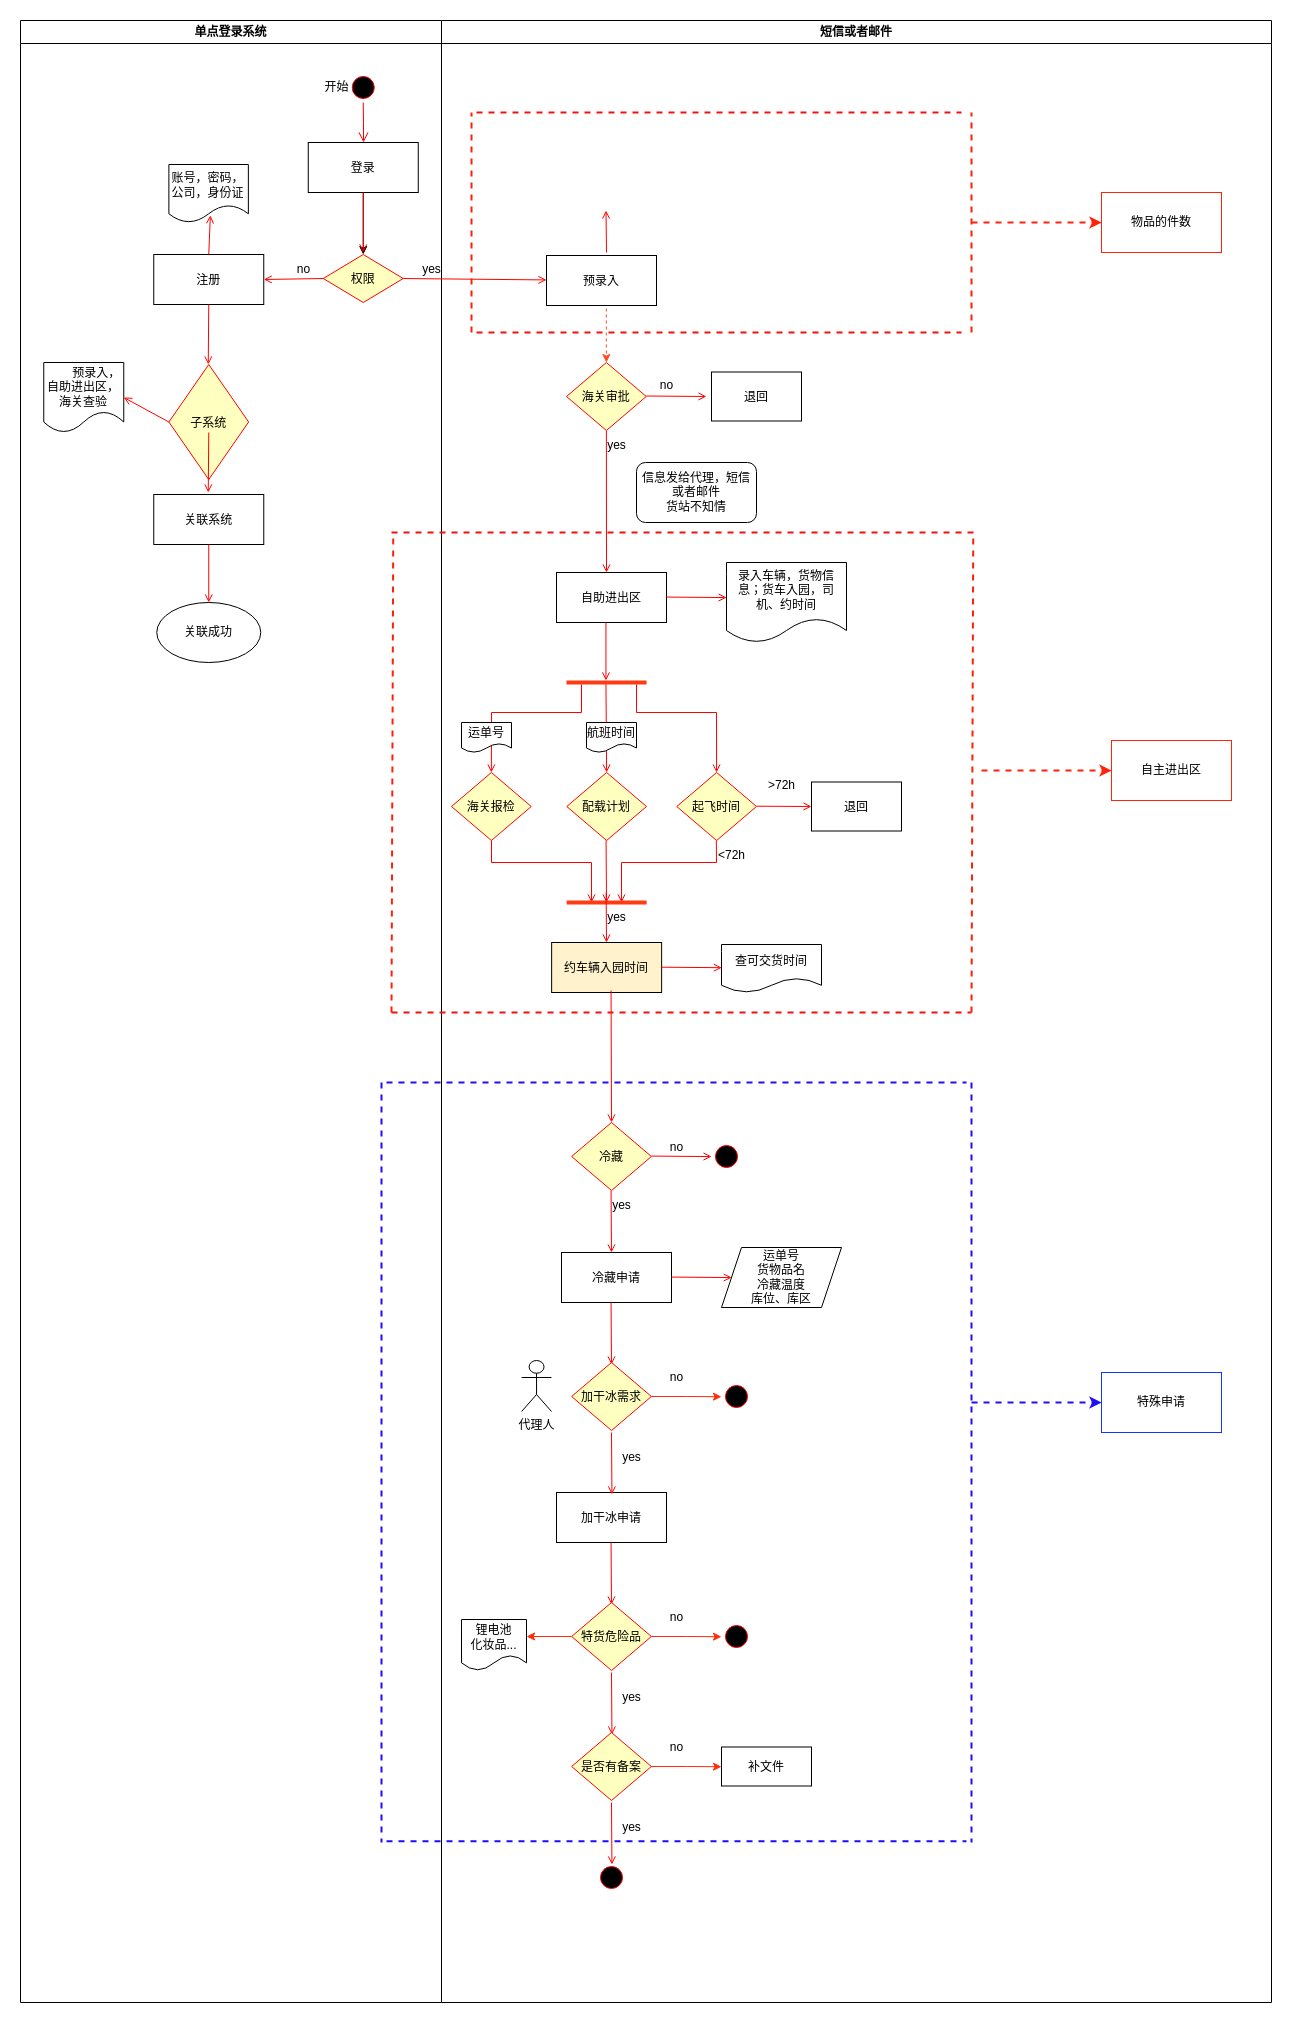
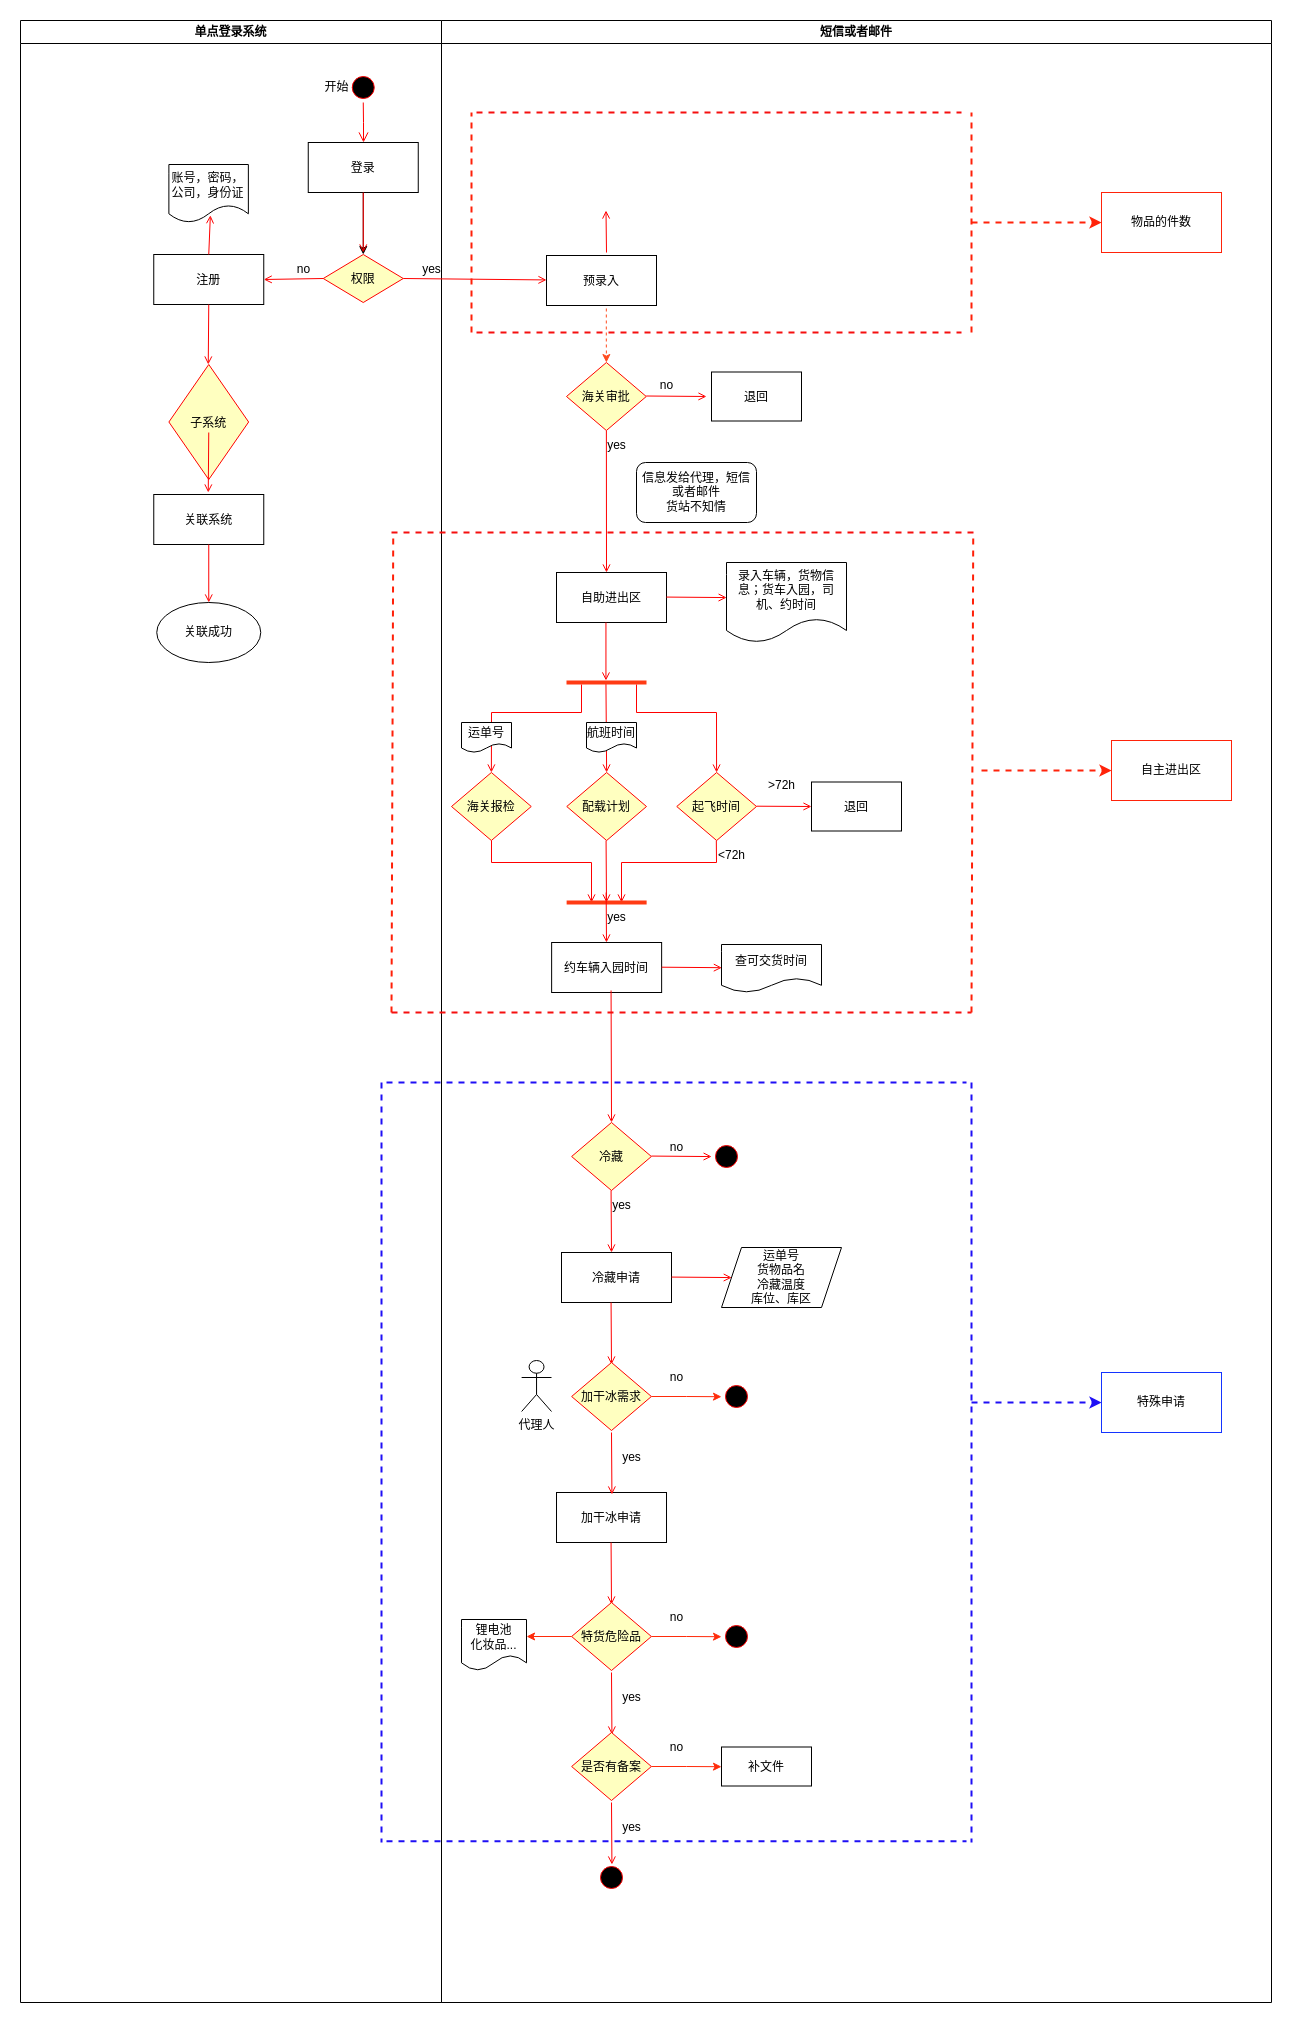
(84, 398) -> none
(148, 411) -> none
(607, 968) -> (607, 968)
